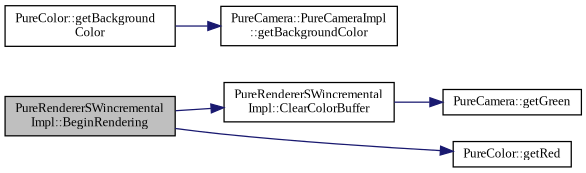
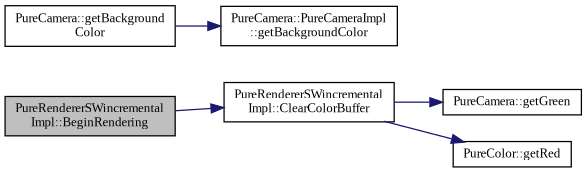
(90, 26) -> (90, 26)
(308, 142) -> (418, 130)
